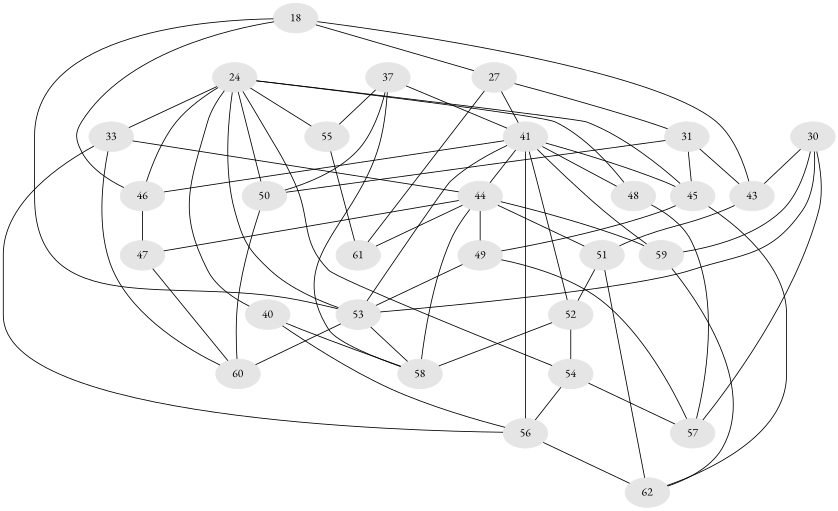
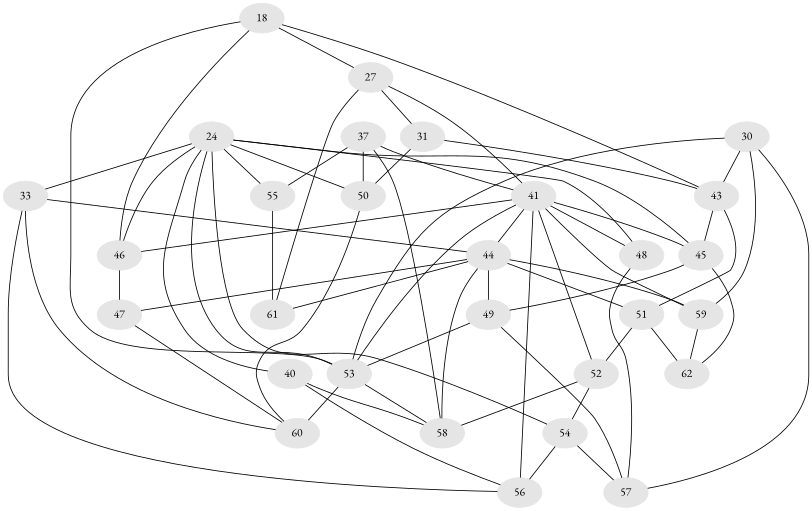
(690, 166) -> (709, 226)
(586, 463) -> none
